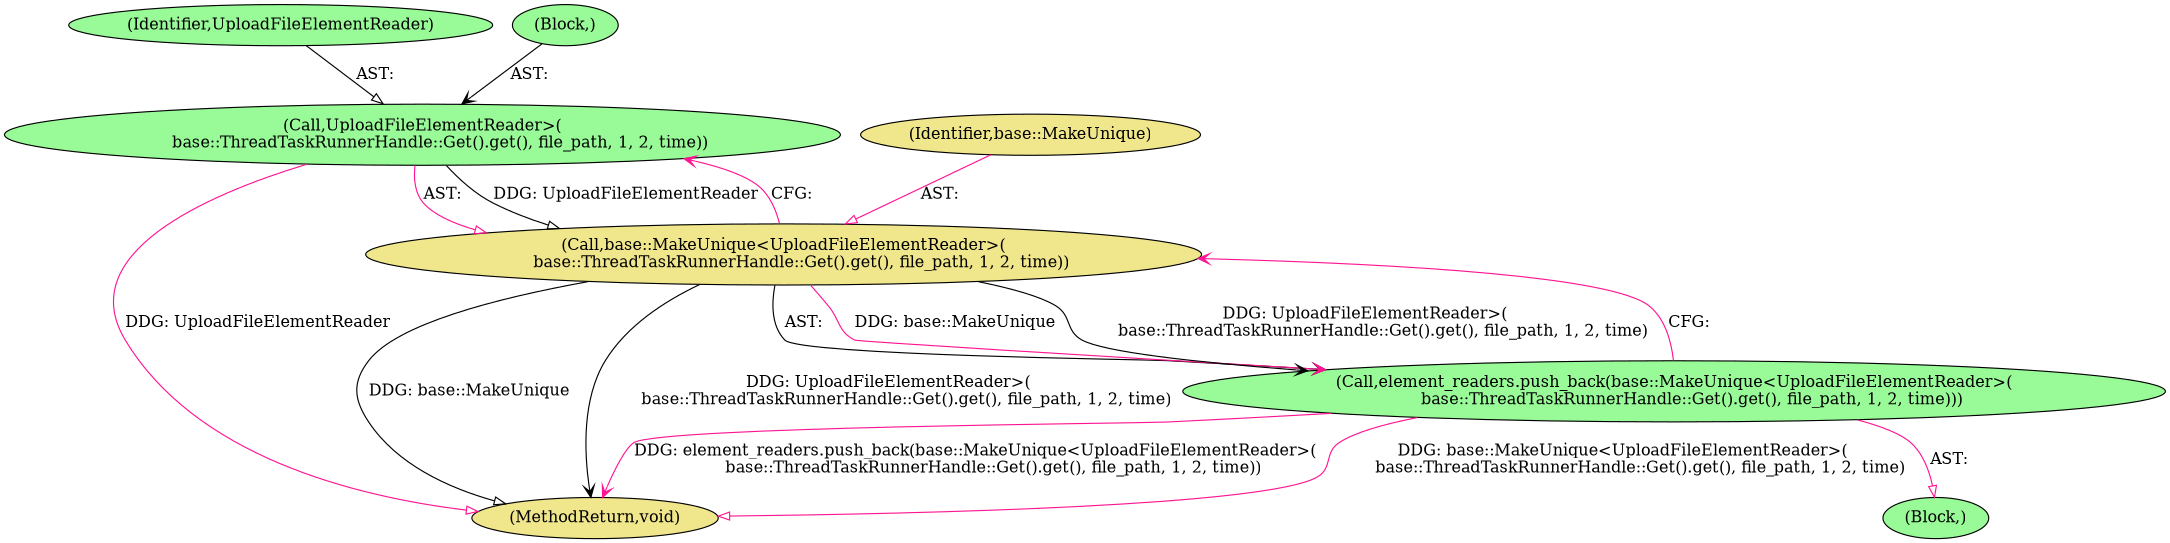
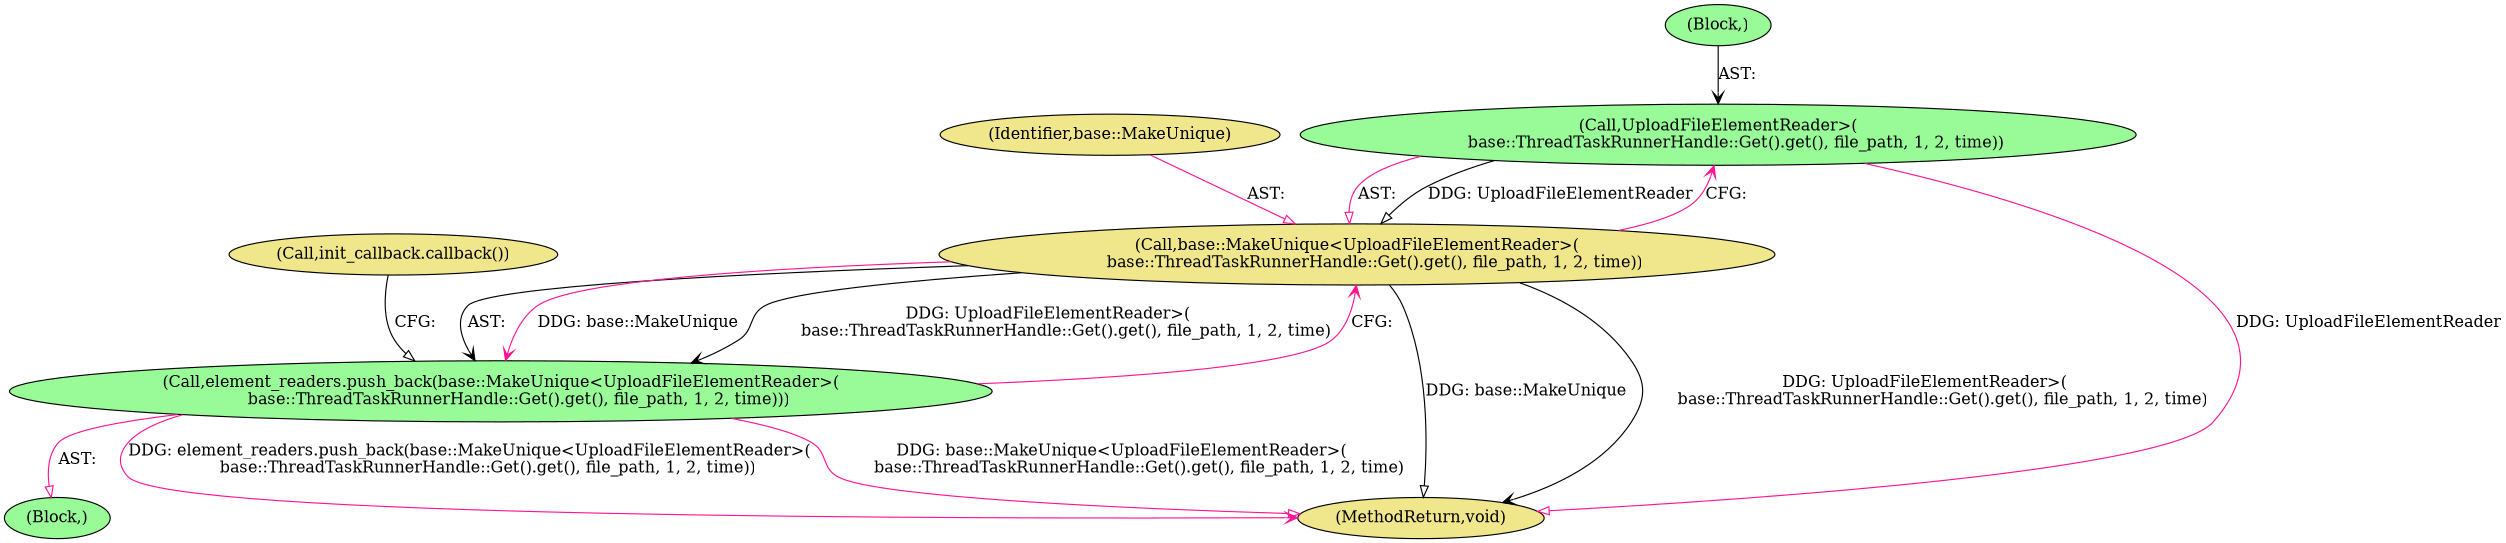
(281, 25) -> none
none -> (393, 254)
